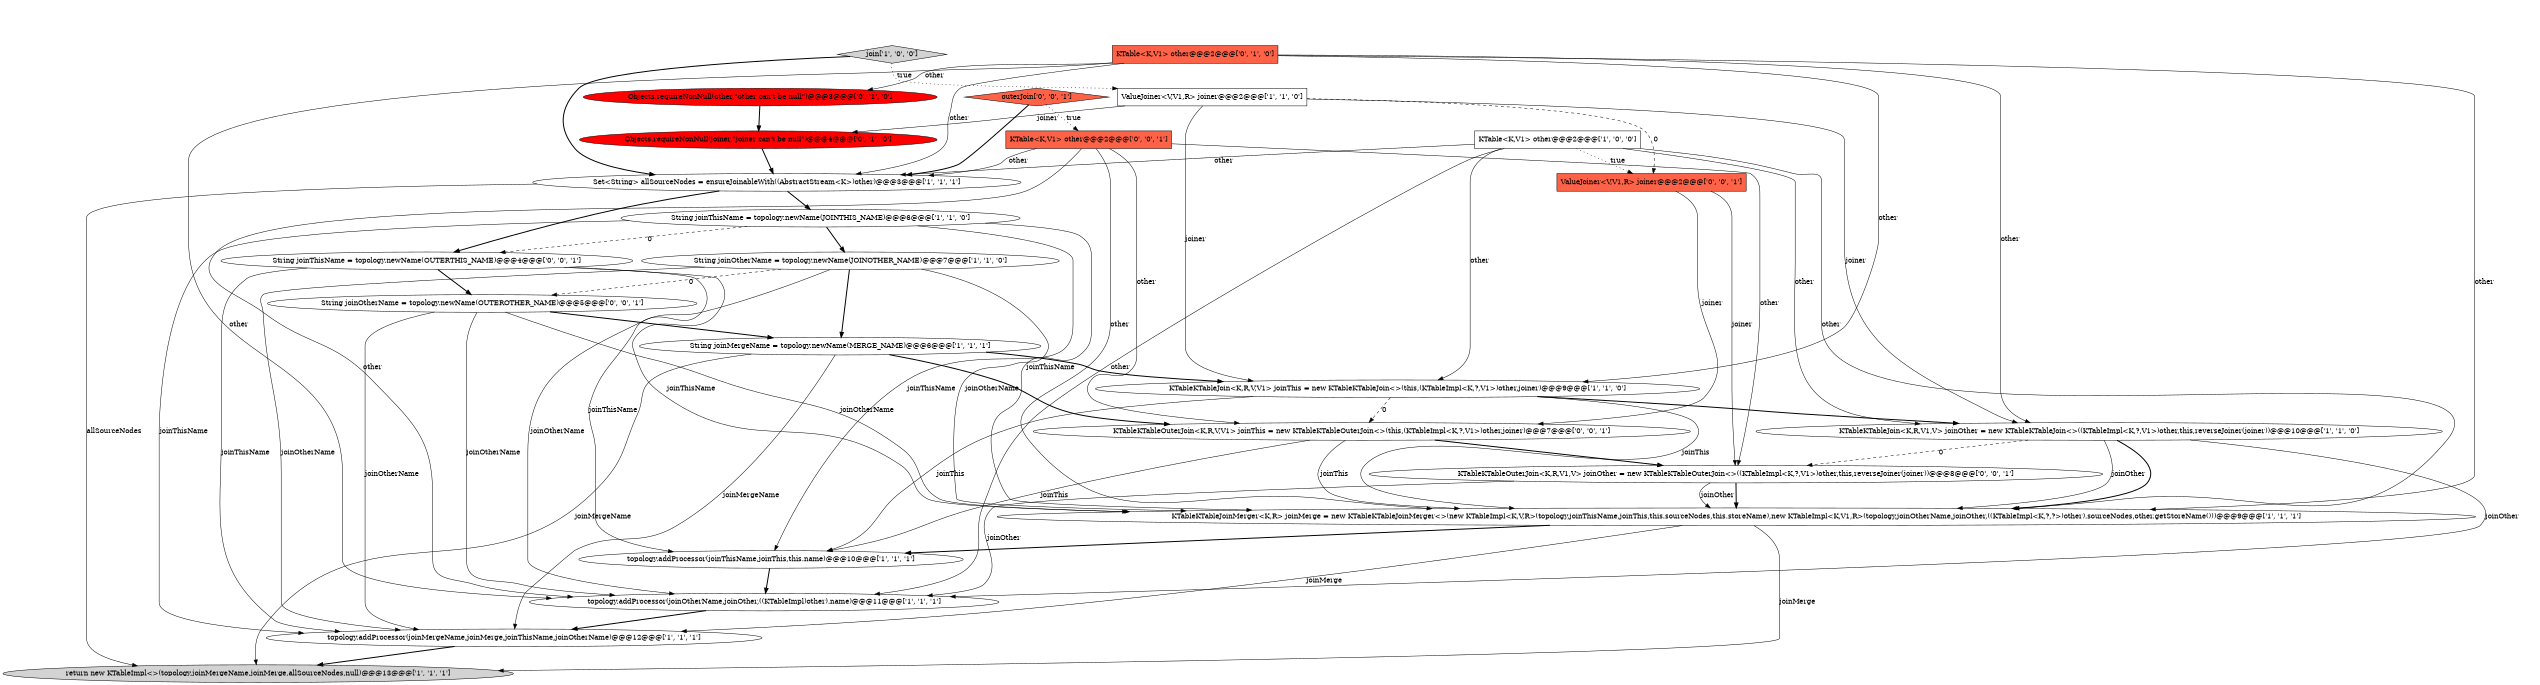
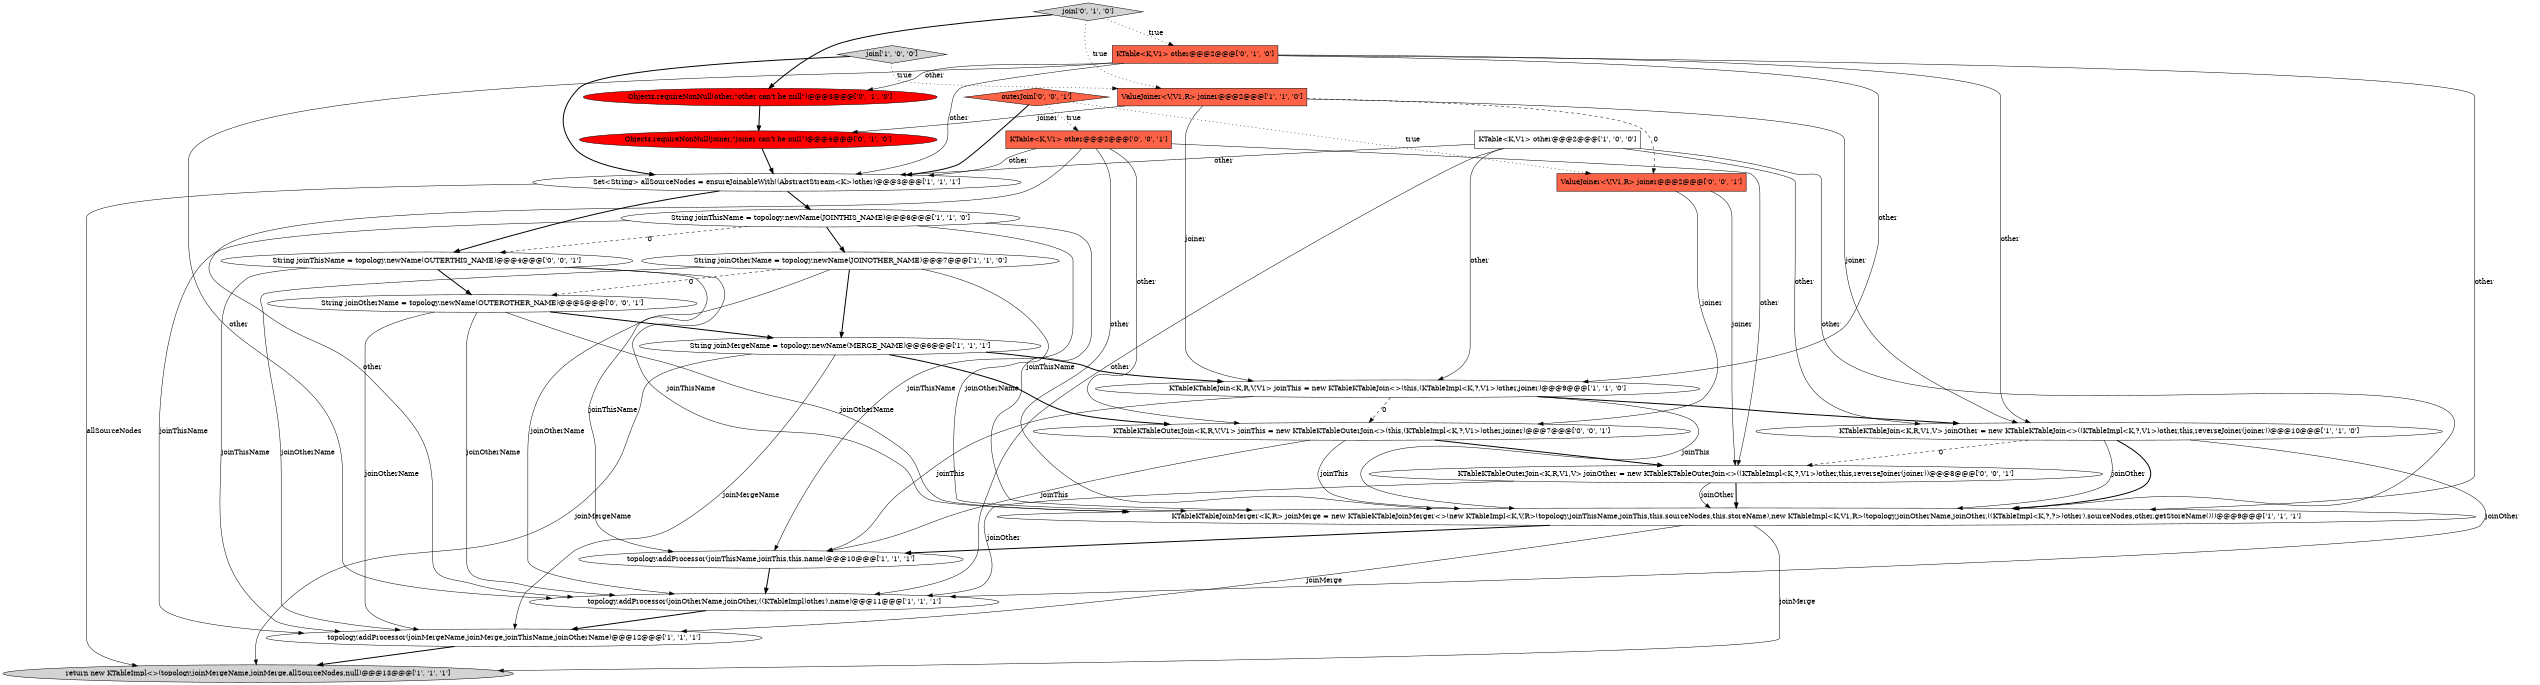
none -> (1088, 12)
(1212, 97) -> (1212, 97)
(1602, 160) -> (1327, 137)
